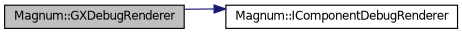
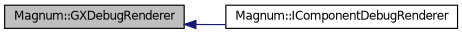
(199, 9) -> (211, 25)
